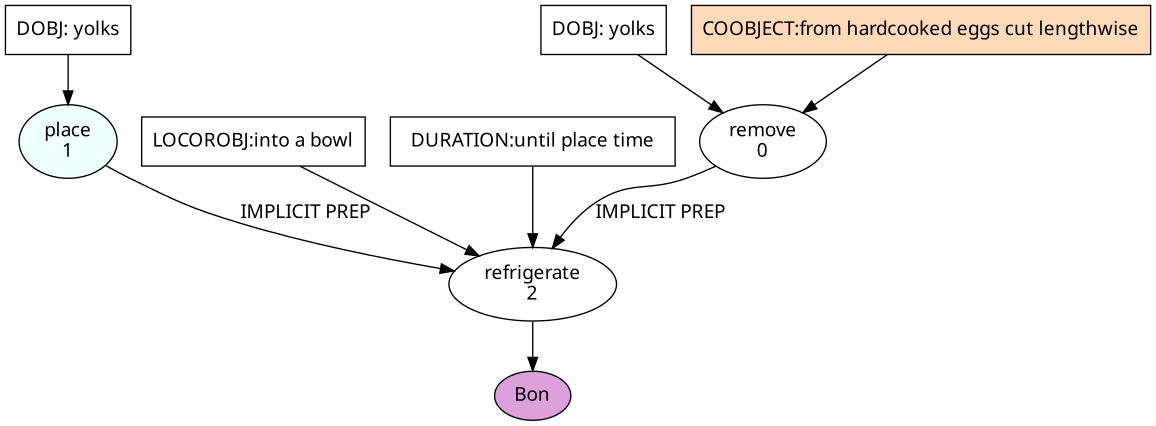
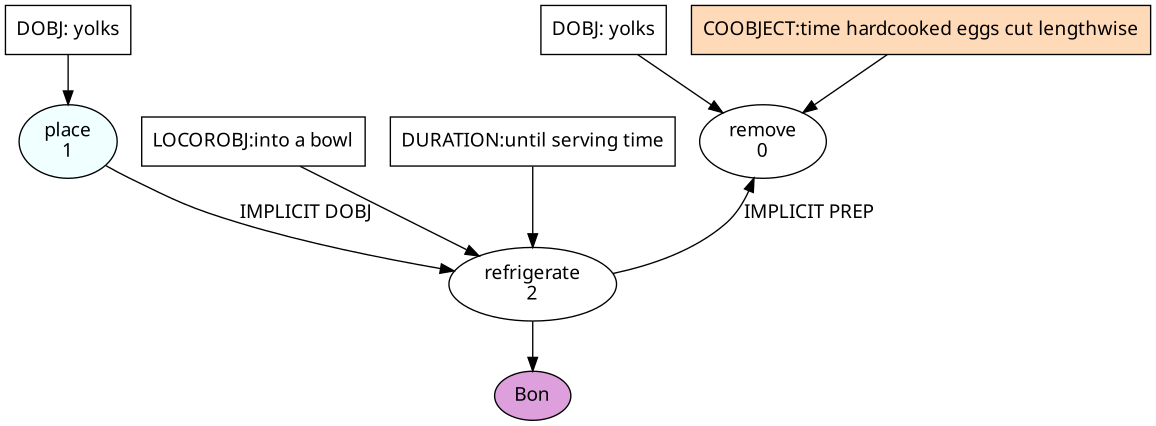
(921, 30) -> (921, 30)
(533, 142) -> (533, 142)
(631, 188) -> (691, 247)
(306, 213) -> (306, 213)
